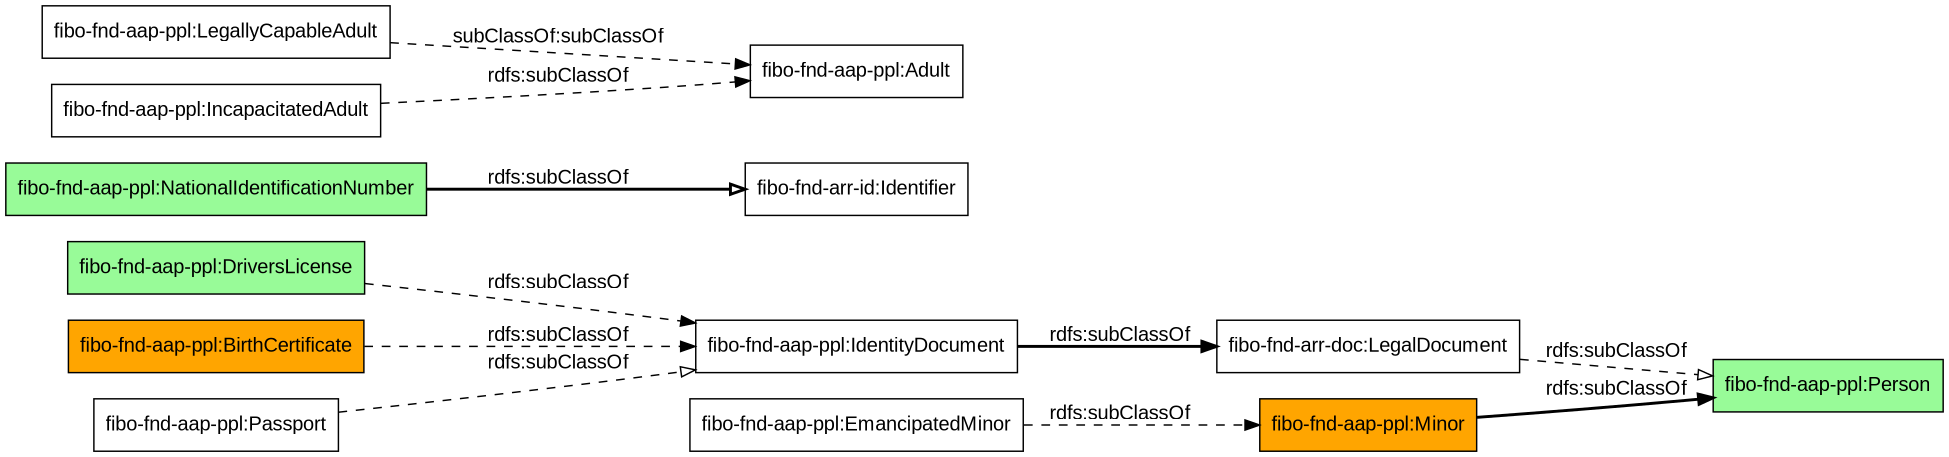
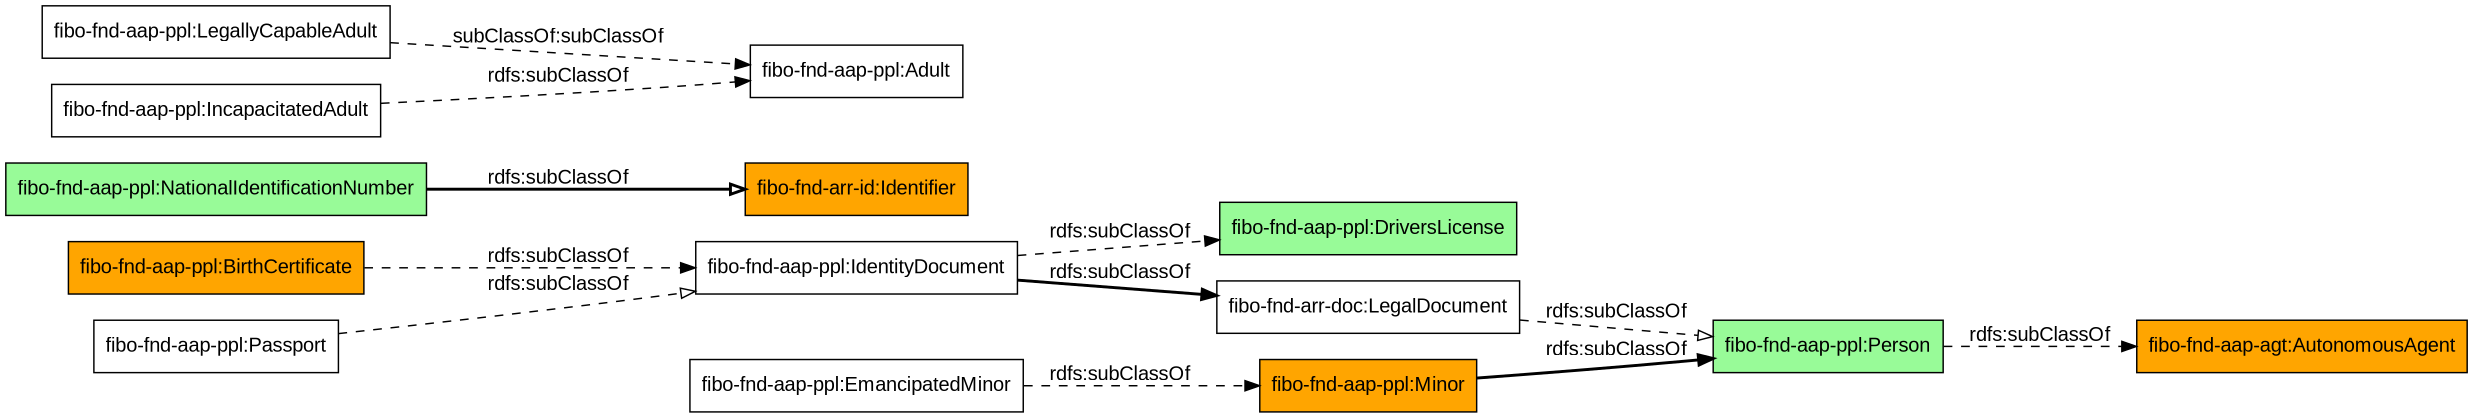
(857, 189) -> (857, 189)
(523, 301) -> (1111, 248)
none -> (2302, 346)
